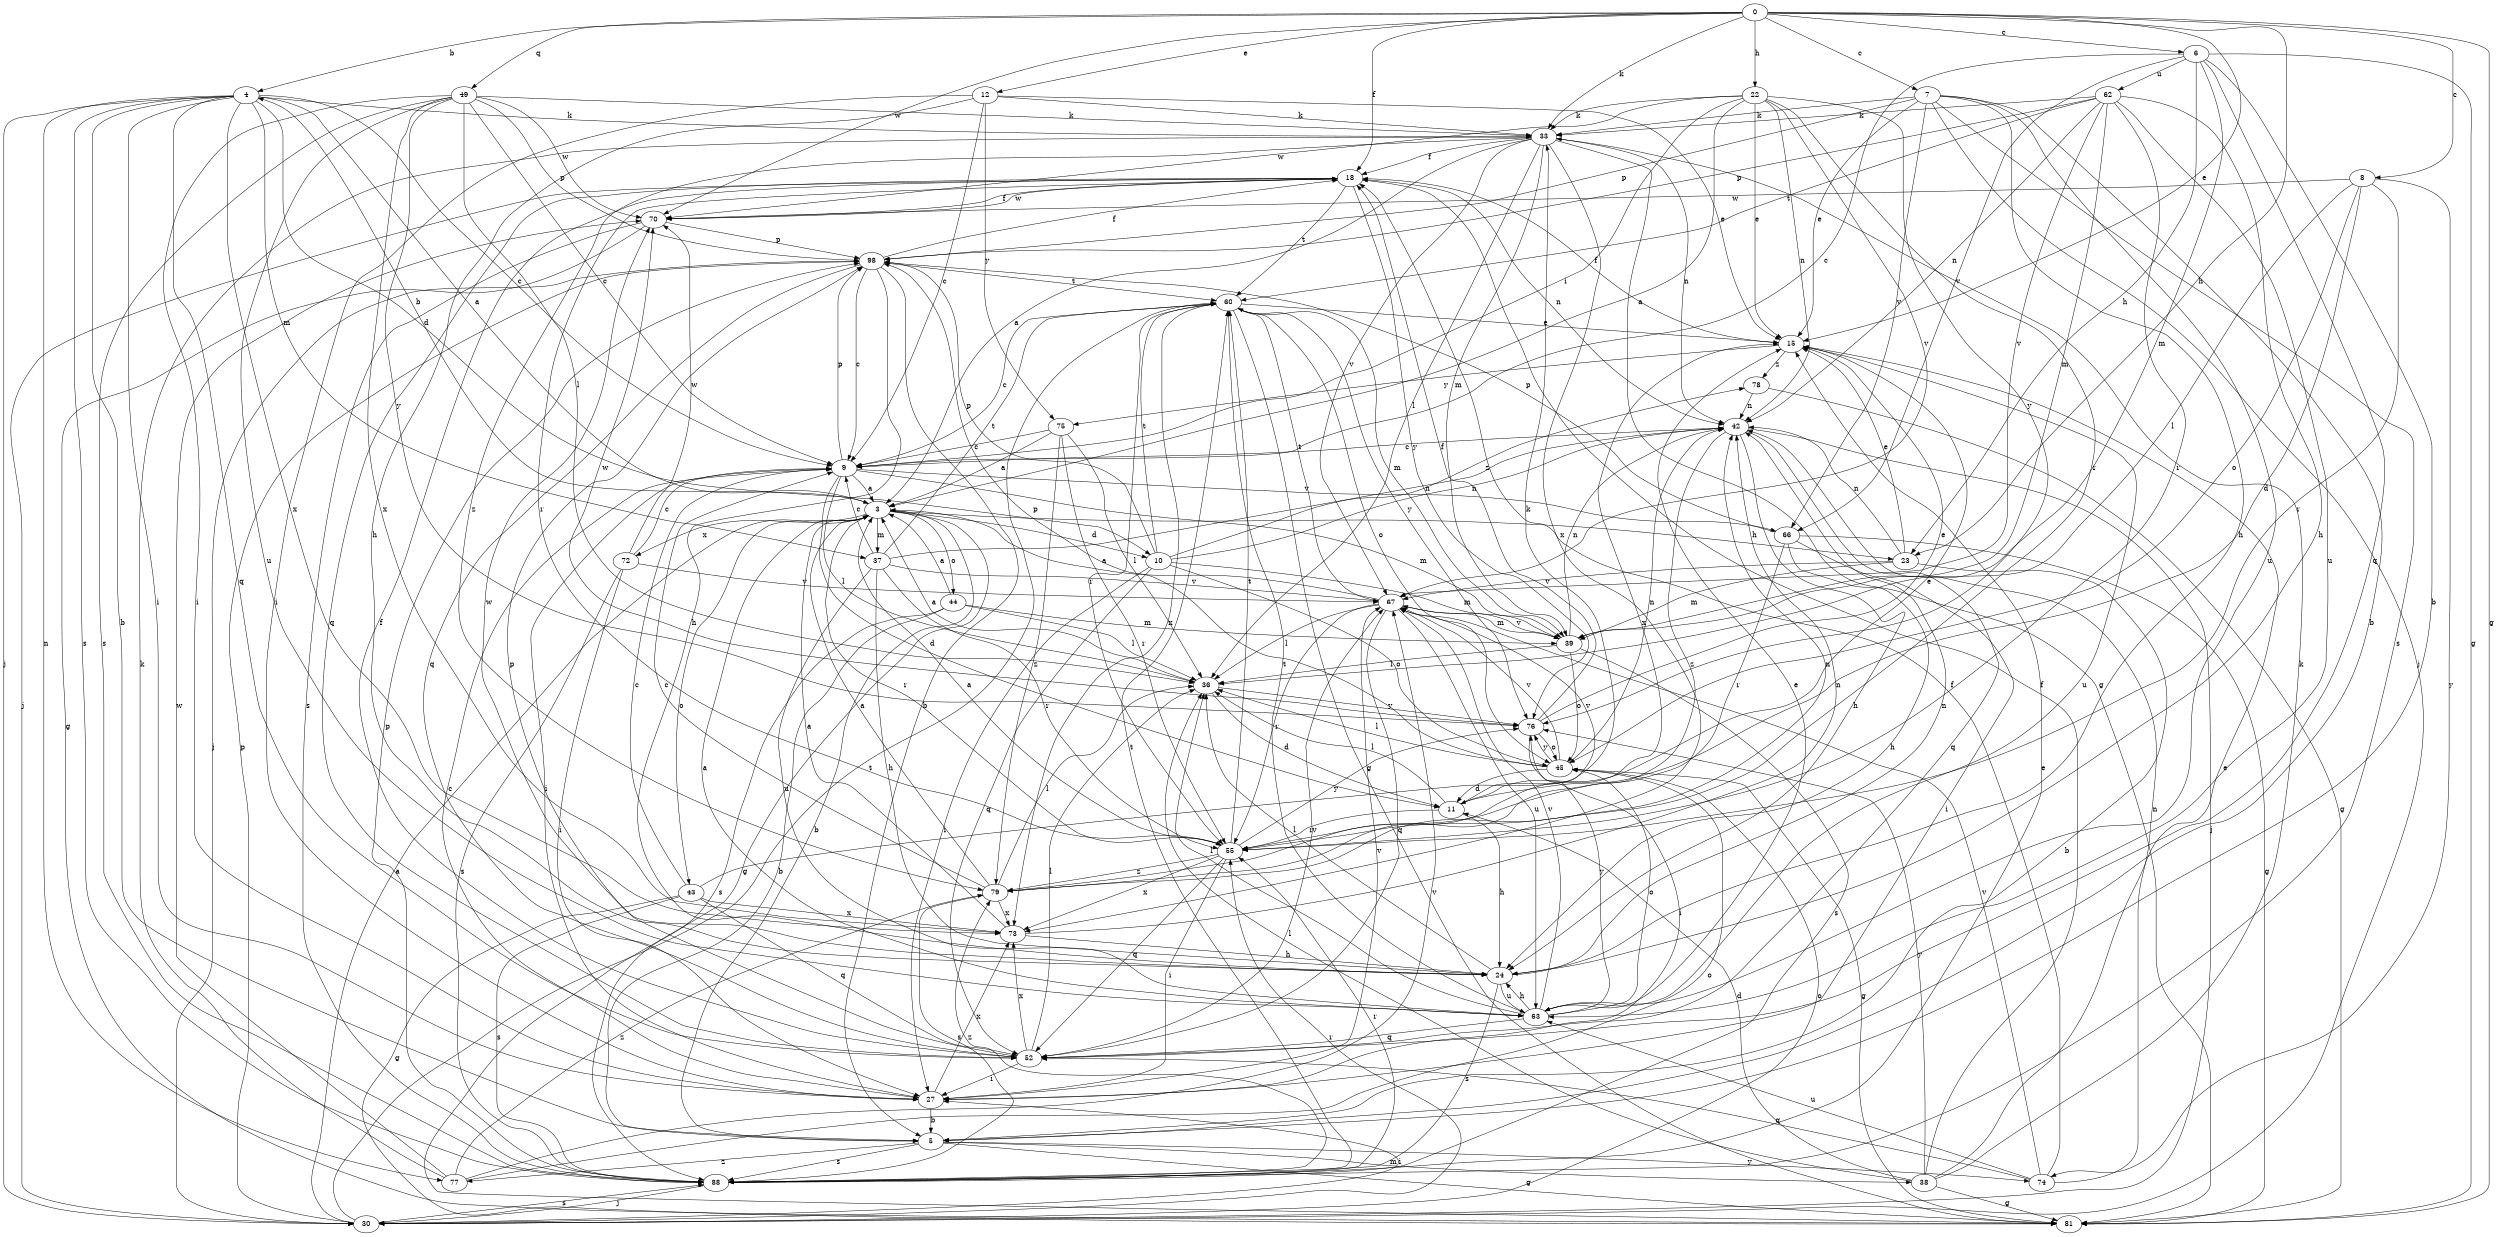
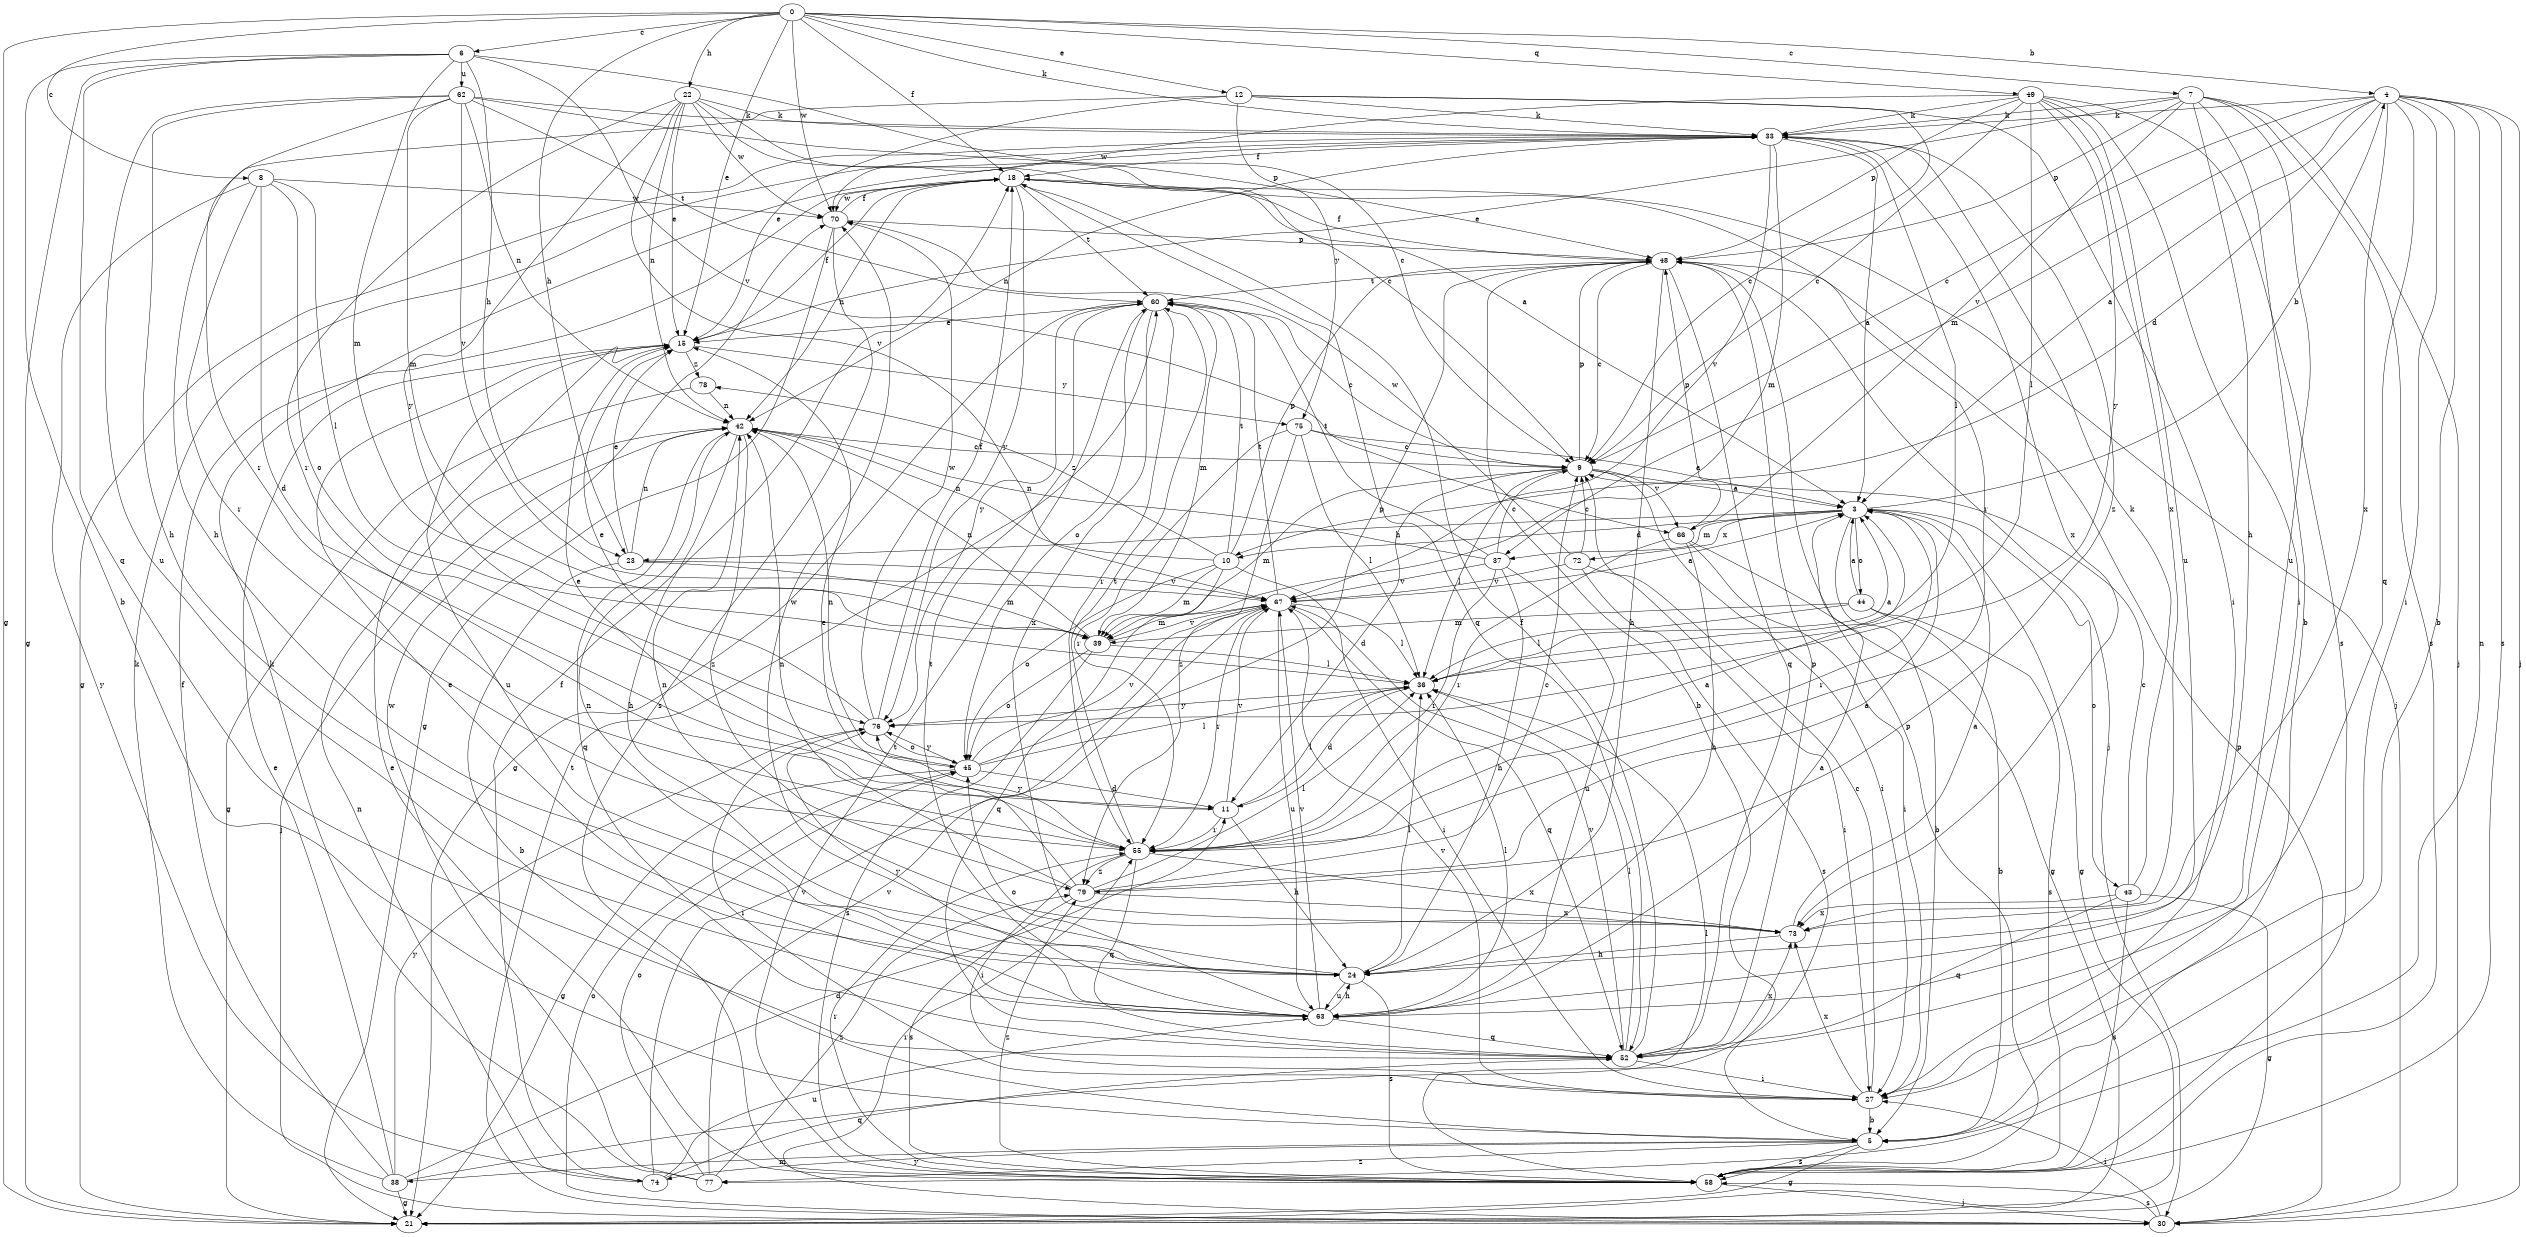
(872, 261) -> (1664, 261)
(1566, 282) -> (1390, 282)
(1644, 623) -> (824, 623)
(464, 782) -> none
(716, 1183) -> (1709, 1183)
(2069, 1224) -> (409, 1224)
